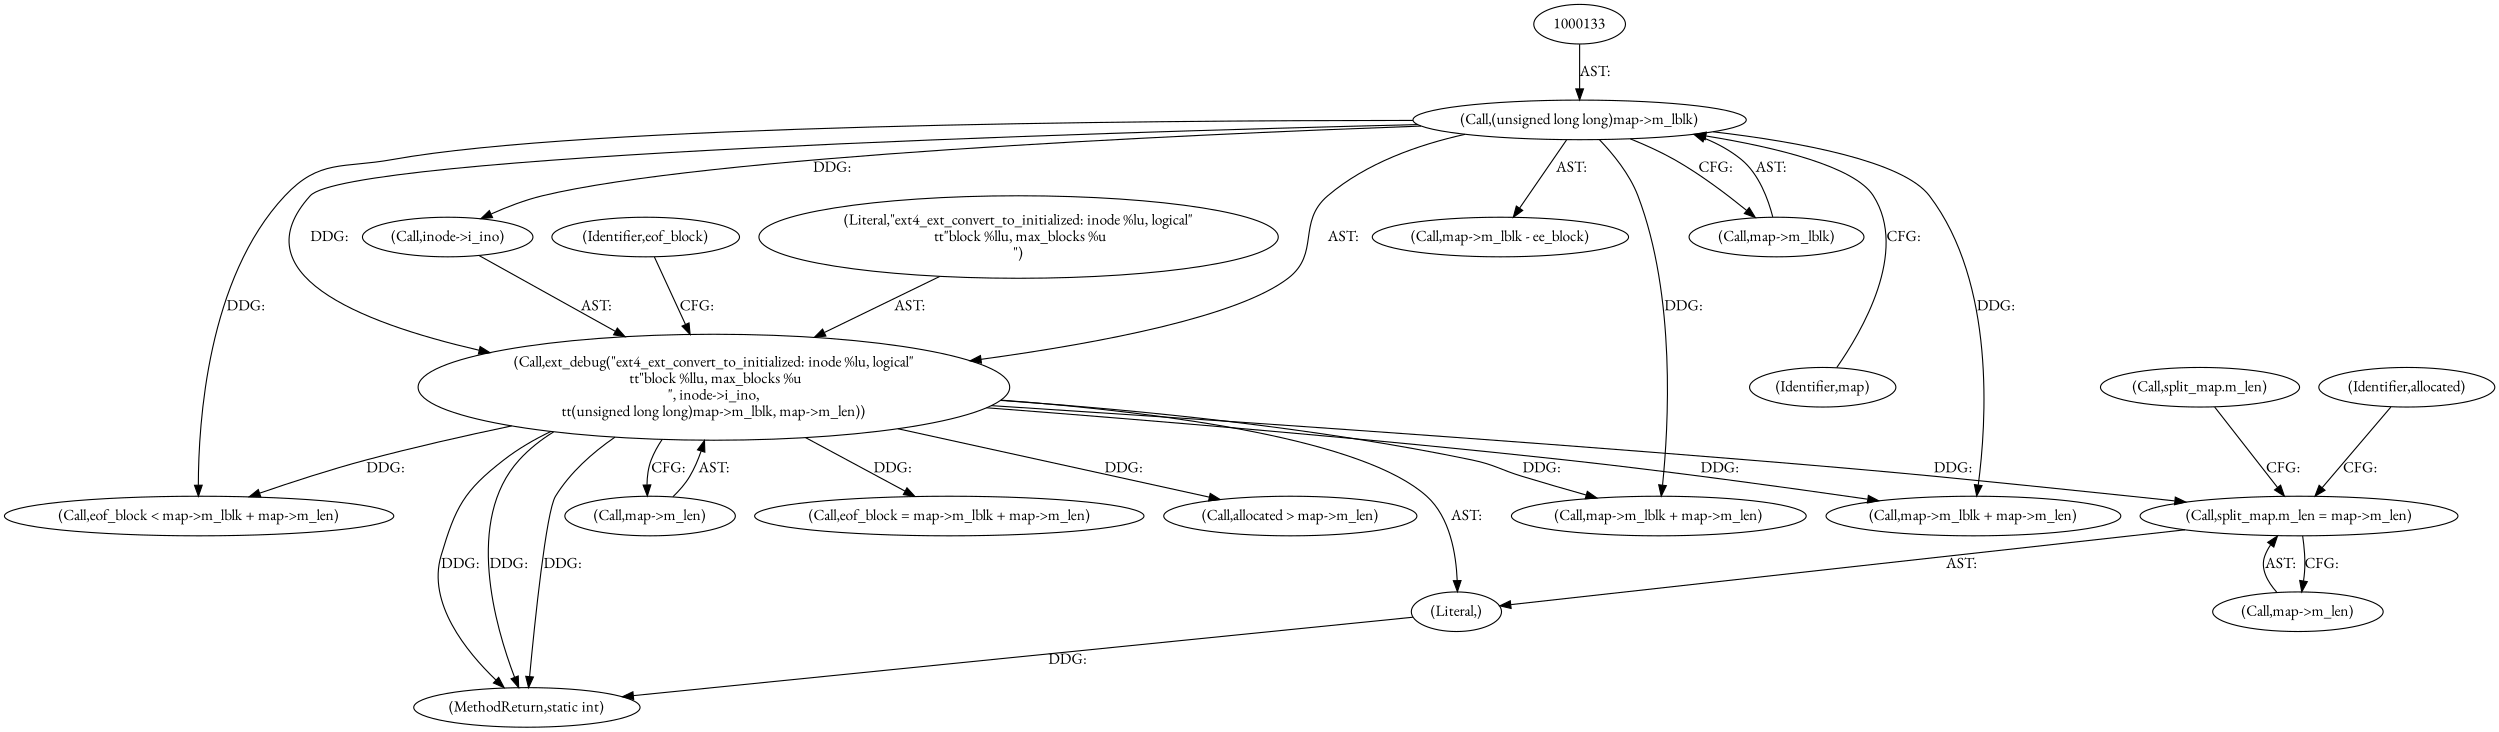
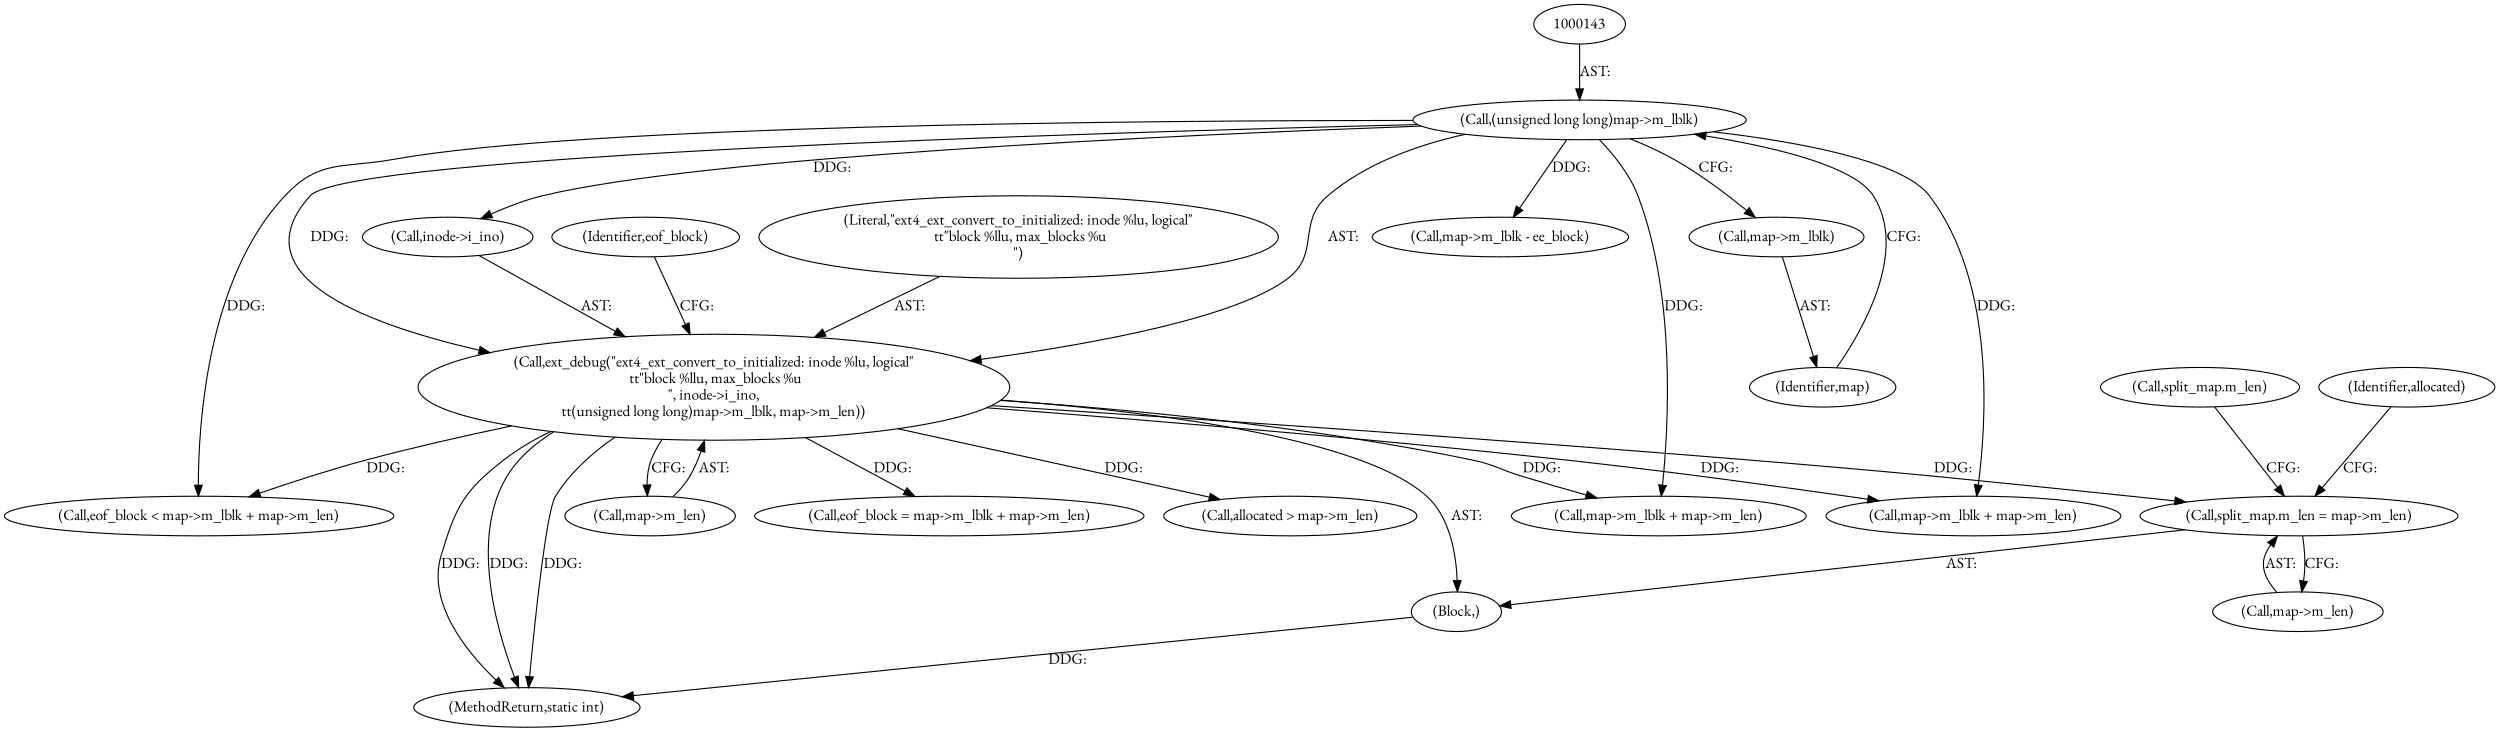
(1580, 24) -> (1580, 24)
(1574, 168) -> (1574, 168)
(1750, 168) -> (1798, 307)
(1456, 612) -> (1456, 612)
